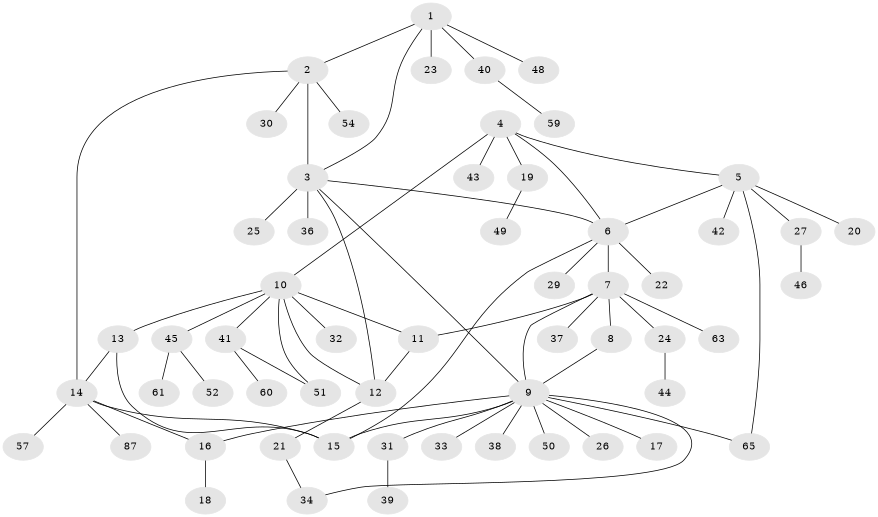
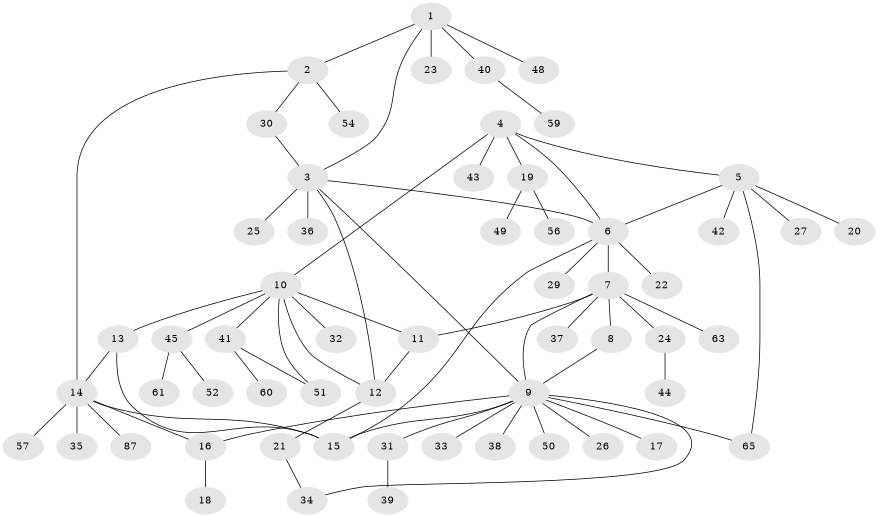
(308, 124) -> (287, 151)
none -> (554, 232)
(801, 285) -> none
none -> (77, 447)
